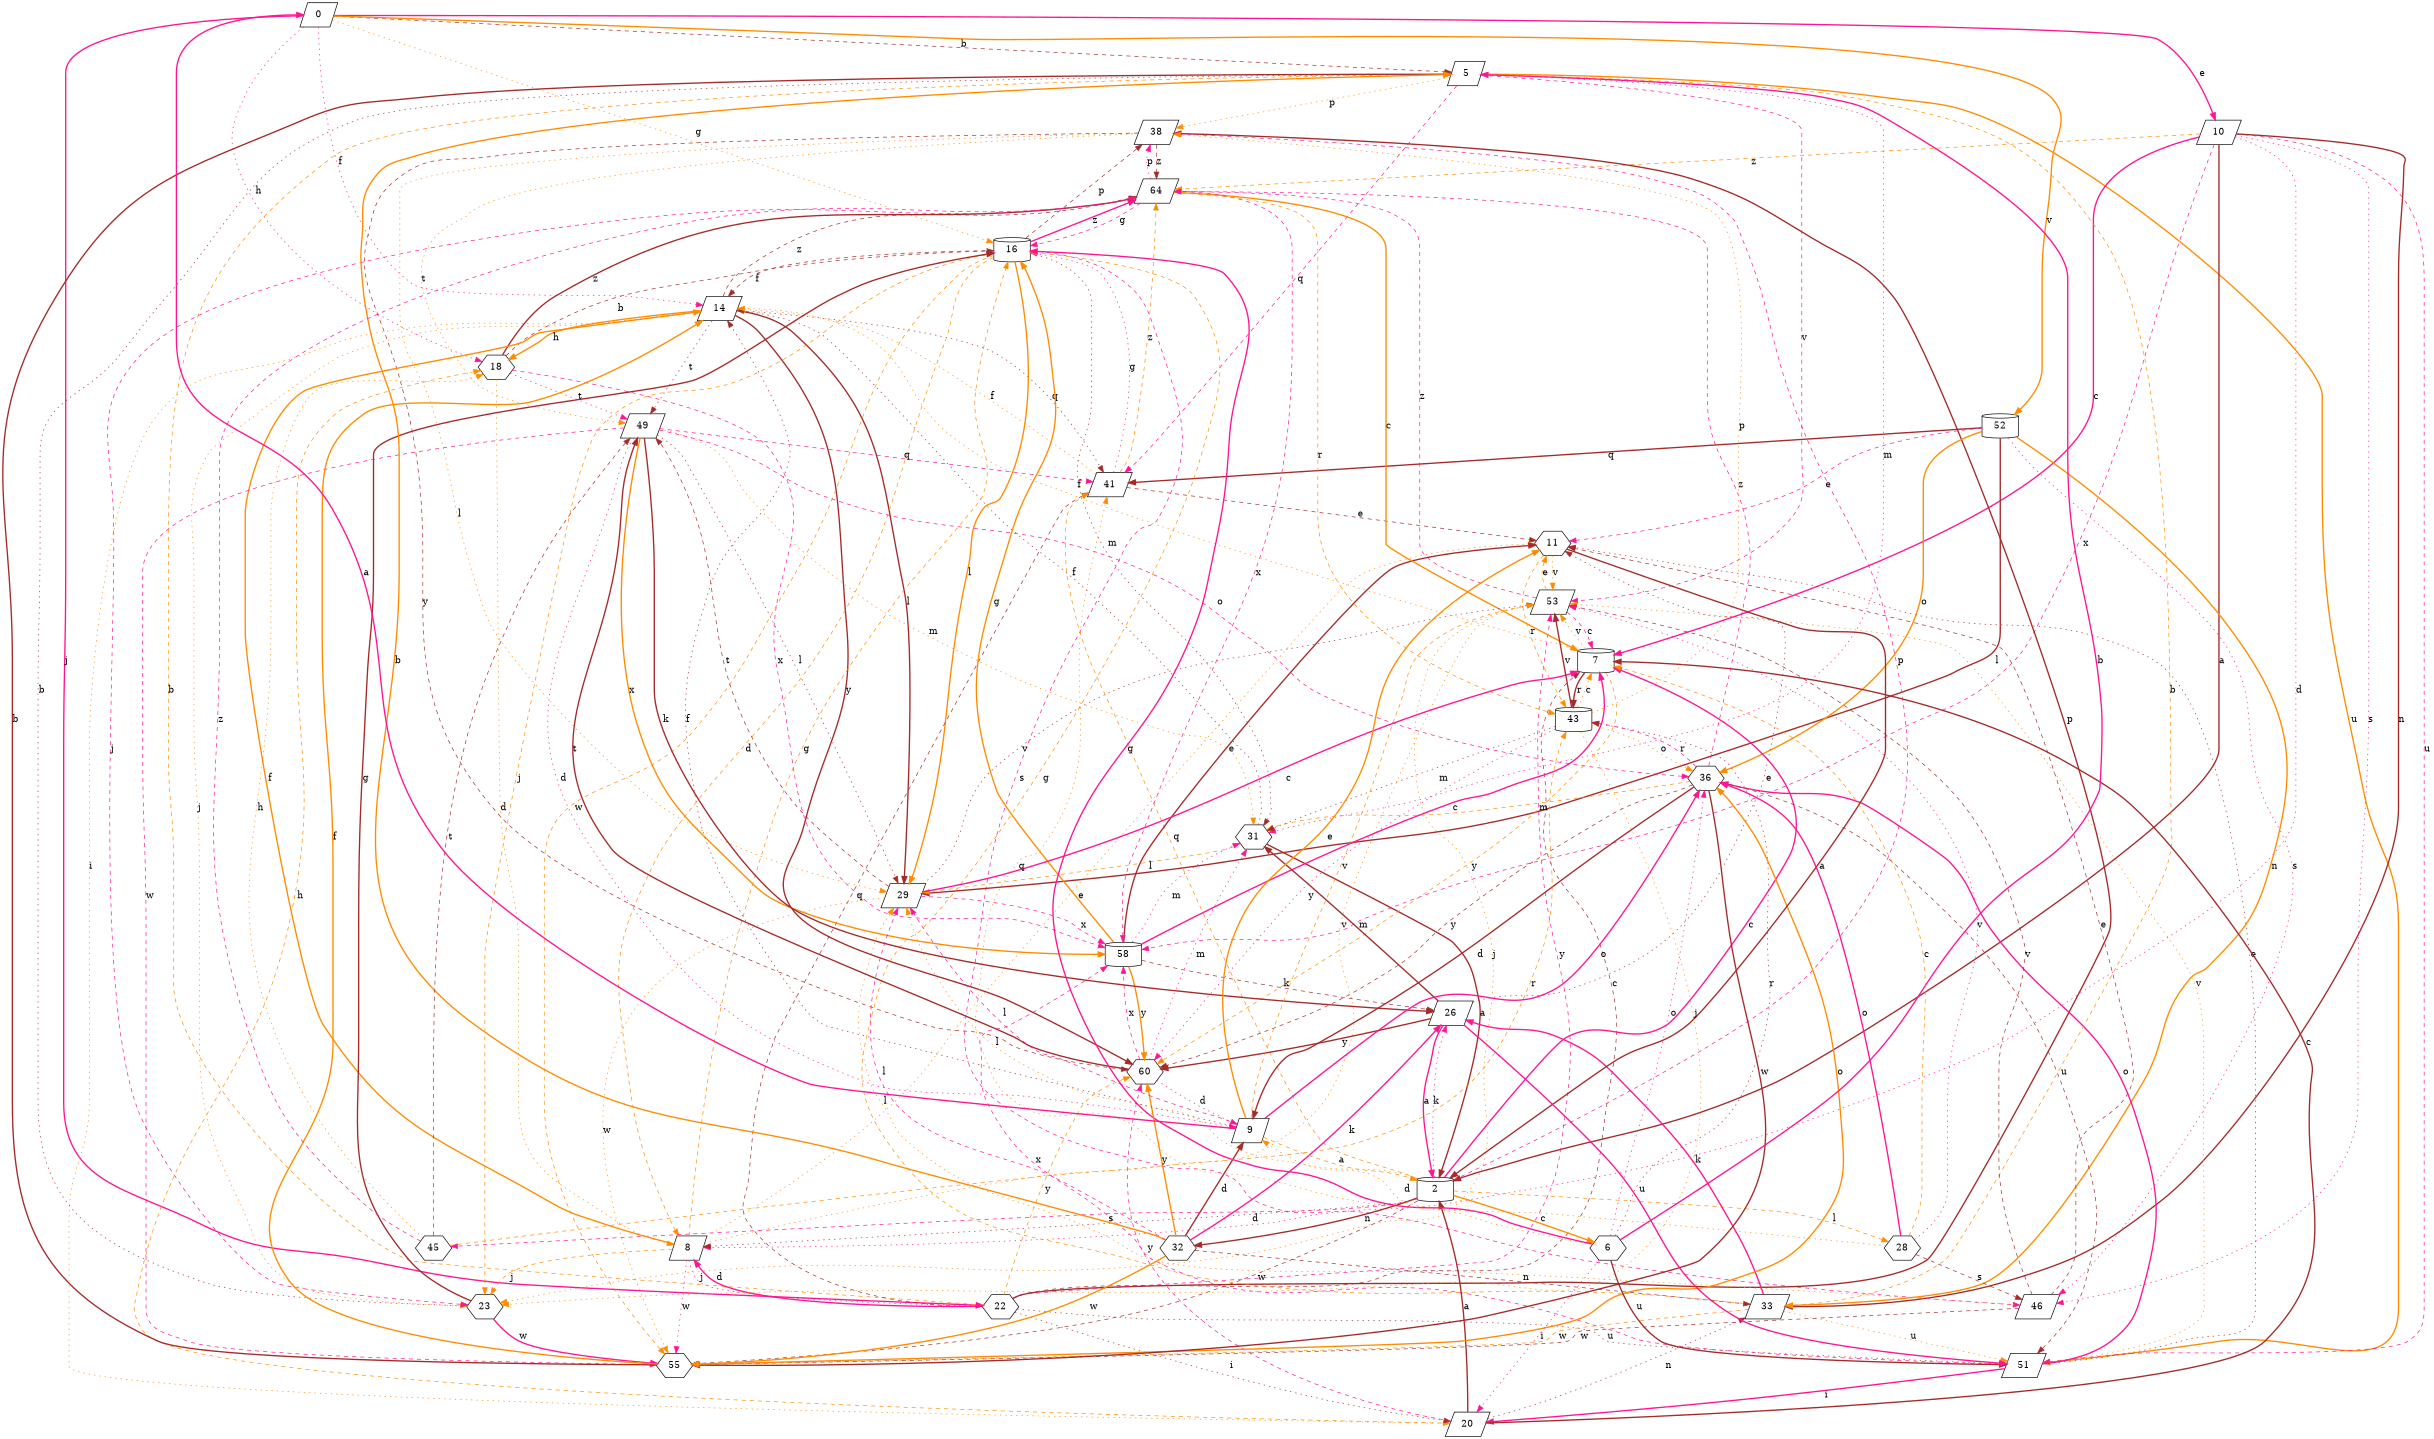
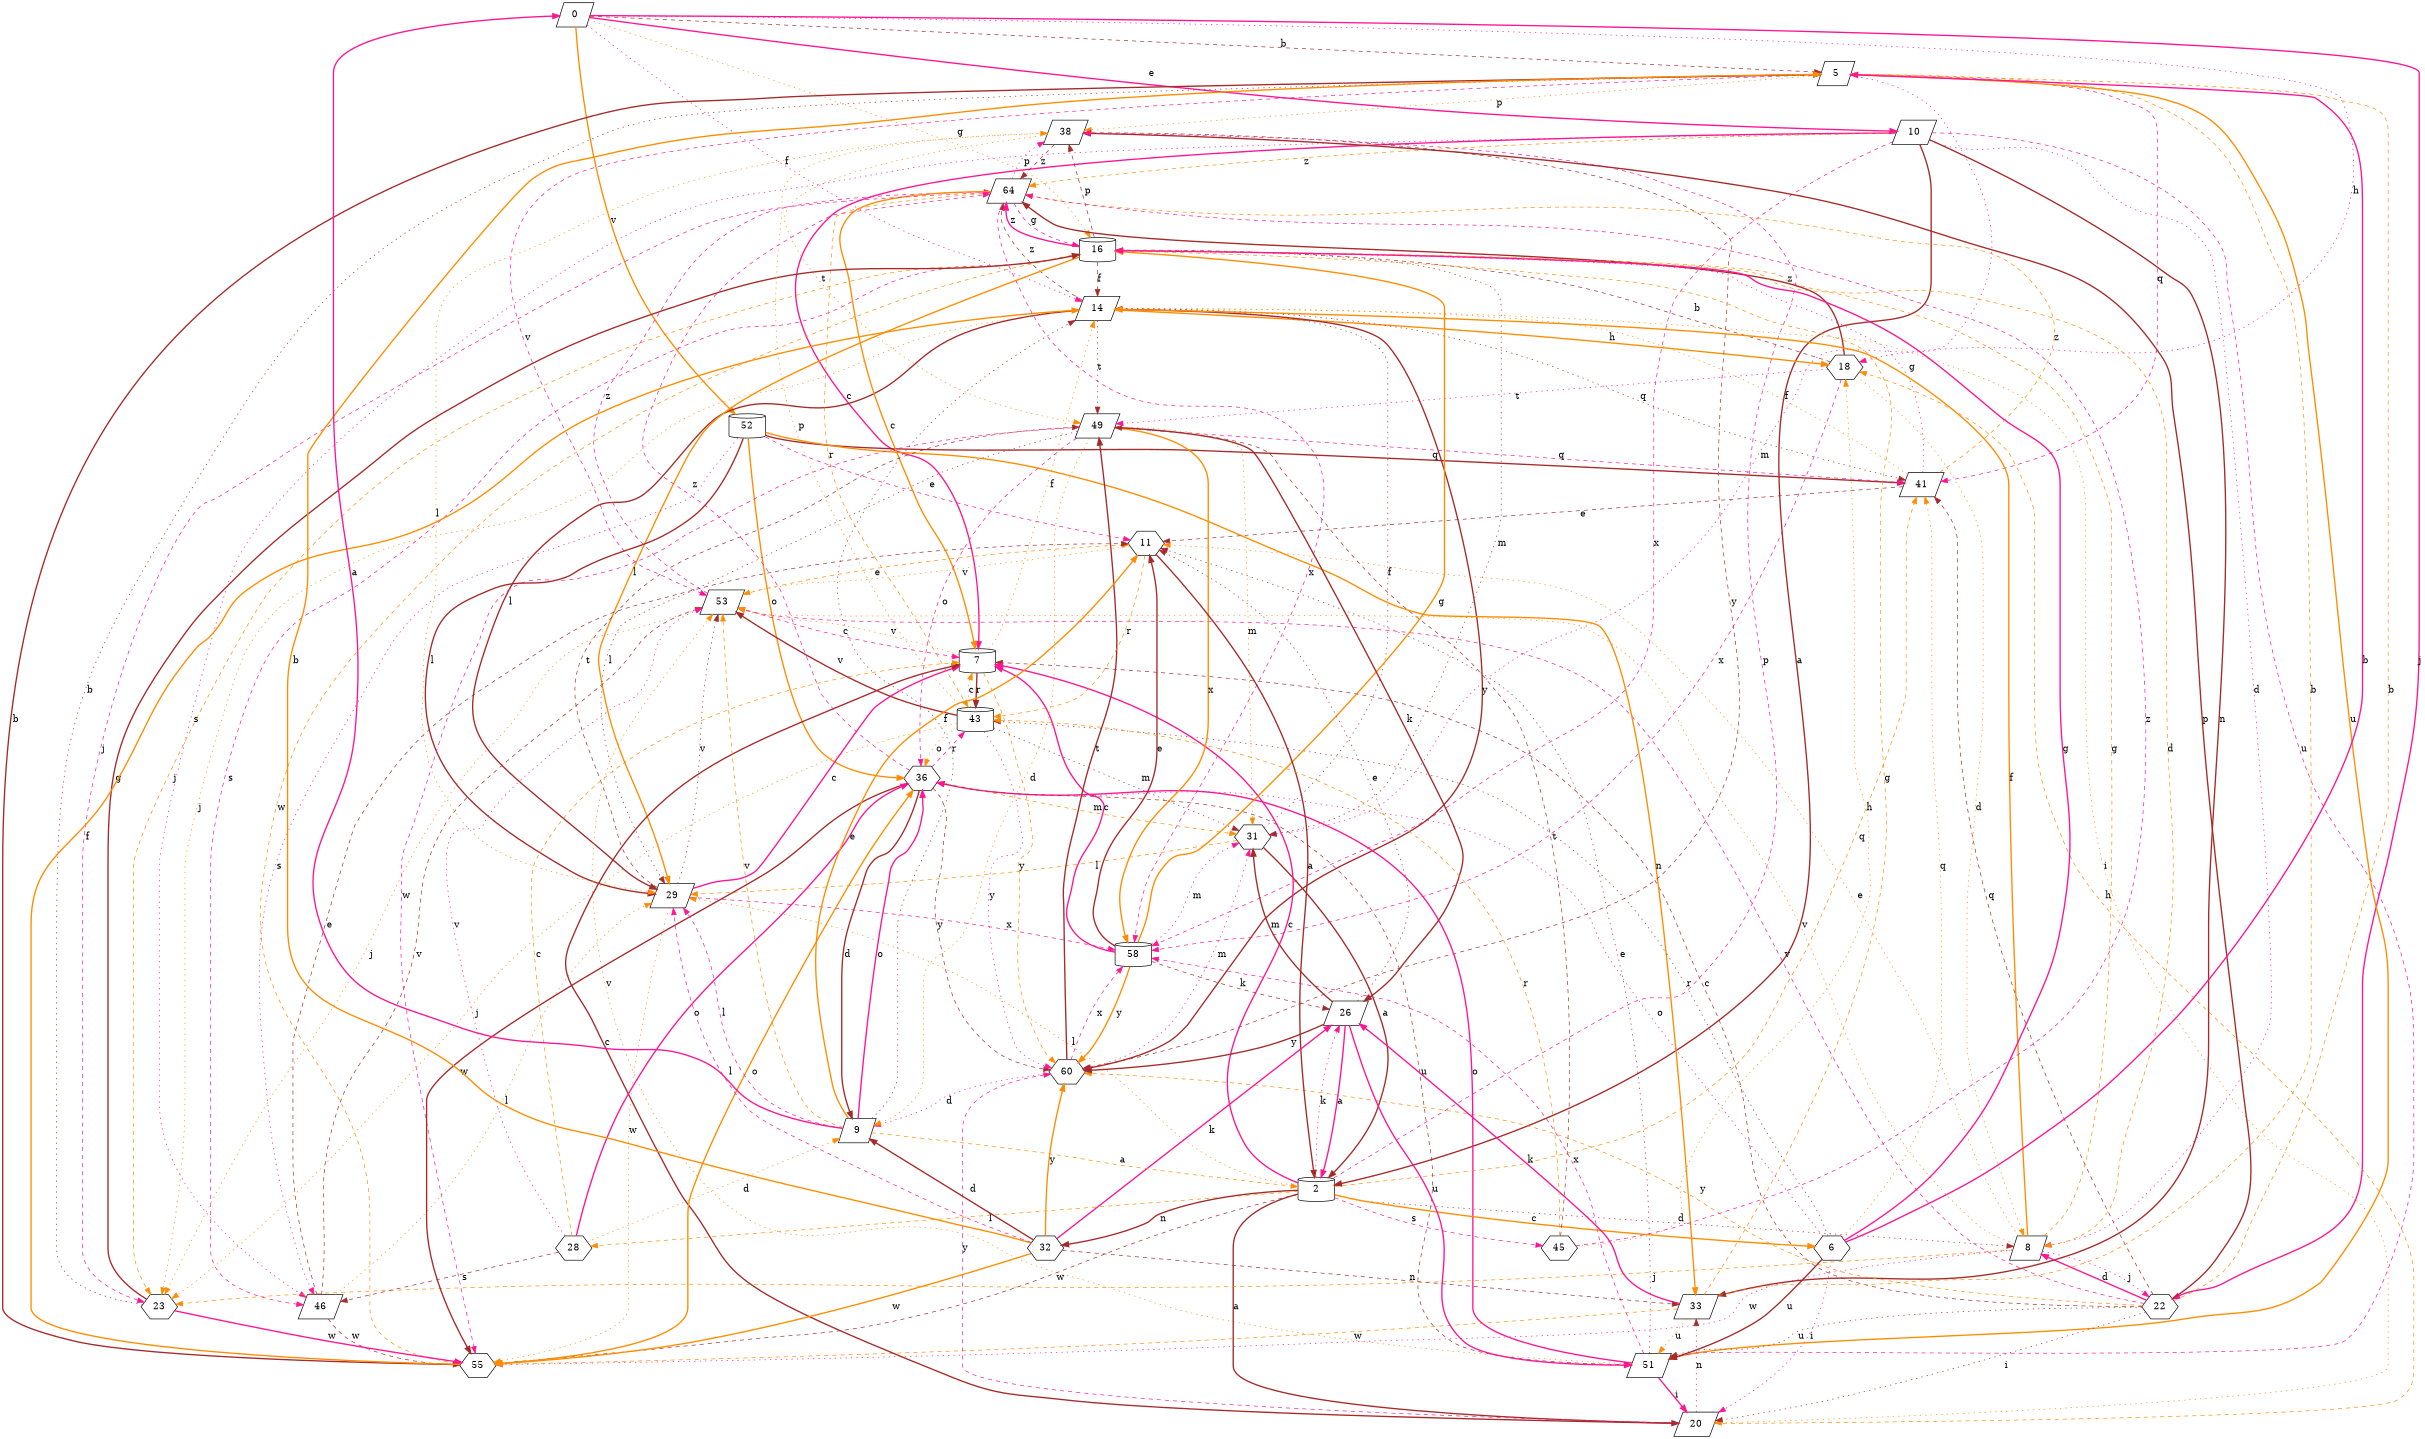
(1562, 954) -> (1788, 954)
(682, 969) -> (1007, 813)
(1463, 1309) -> (1344, 1403)
